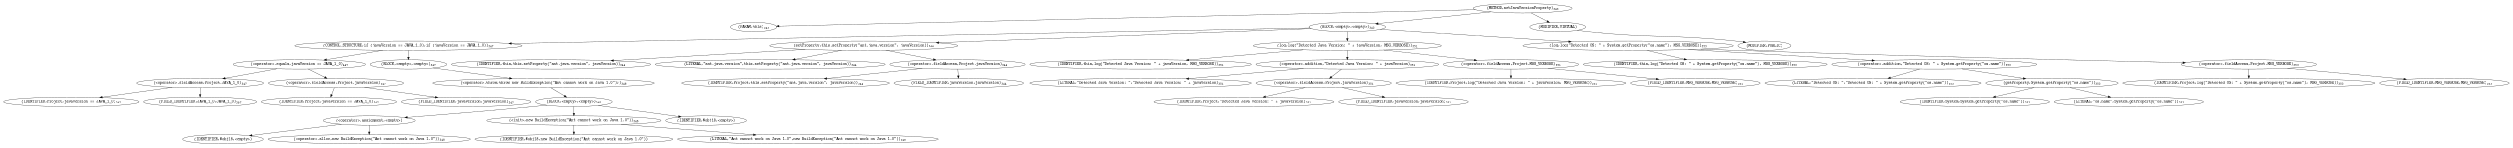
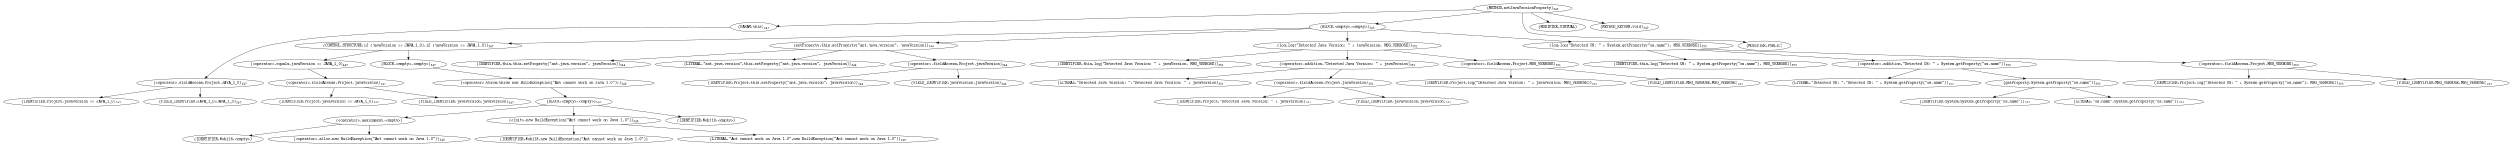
none -> (1624, 27)
(1660, 36) -> (1625, 39)
(251, 74) -> (464, 30)
